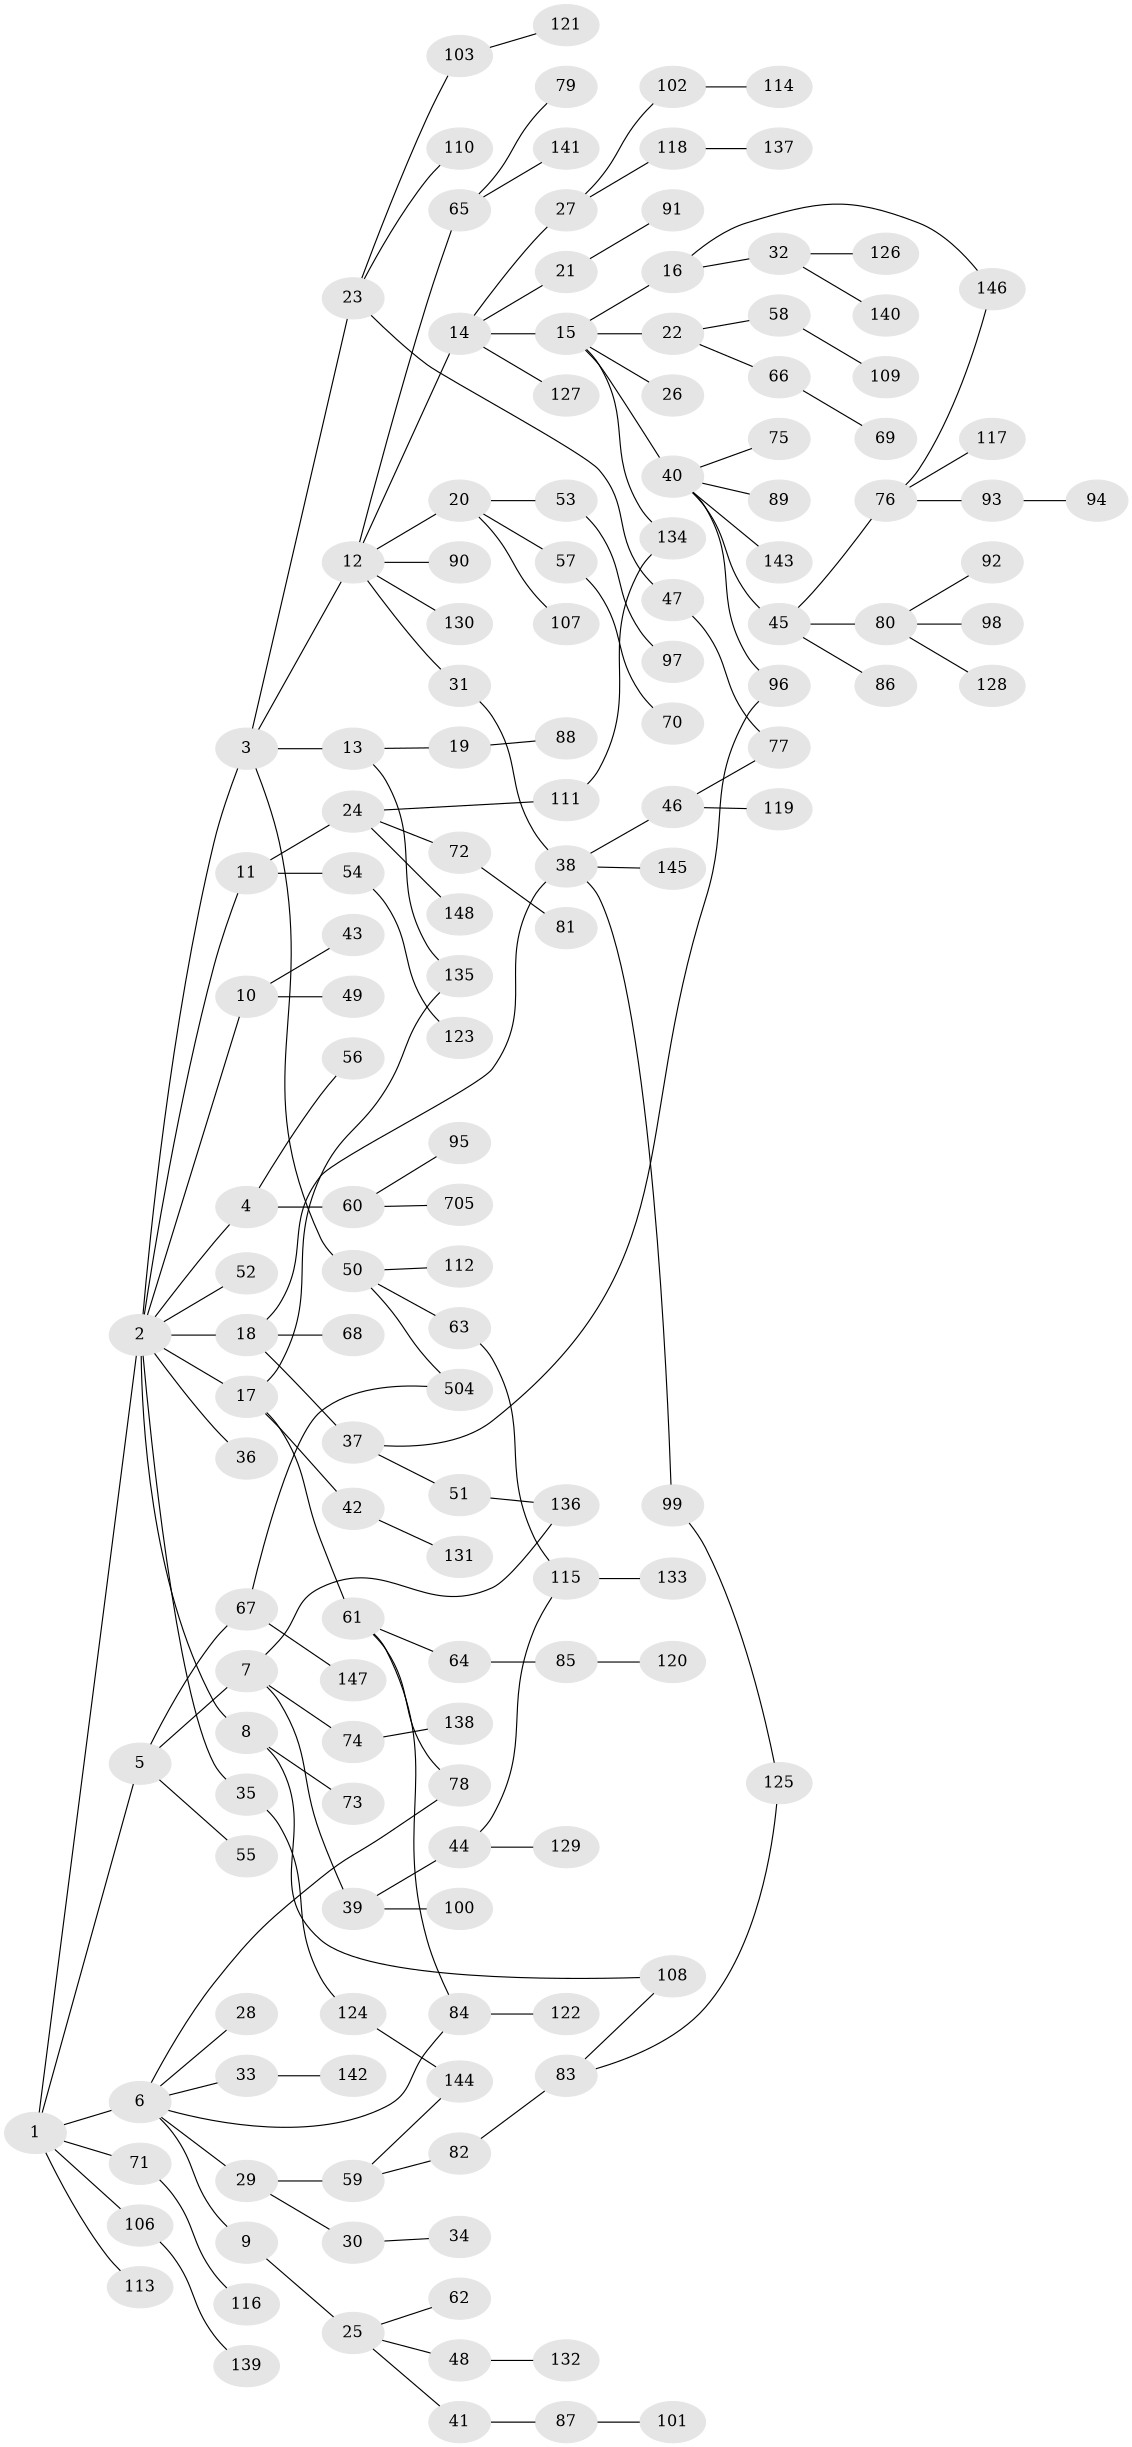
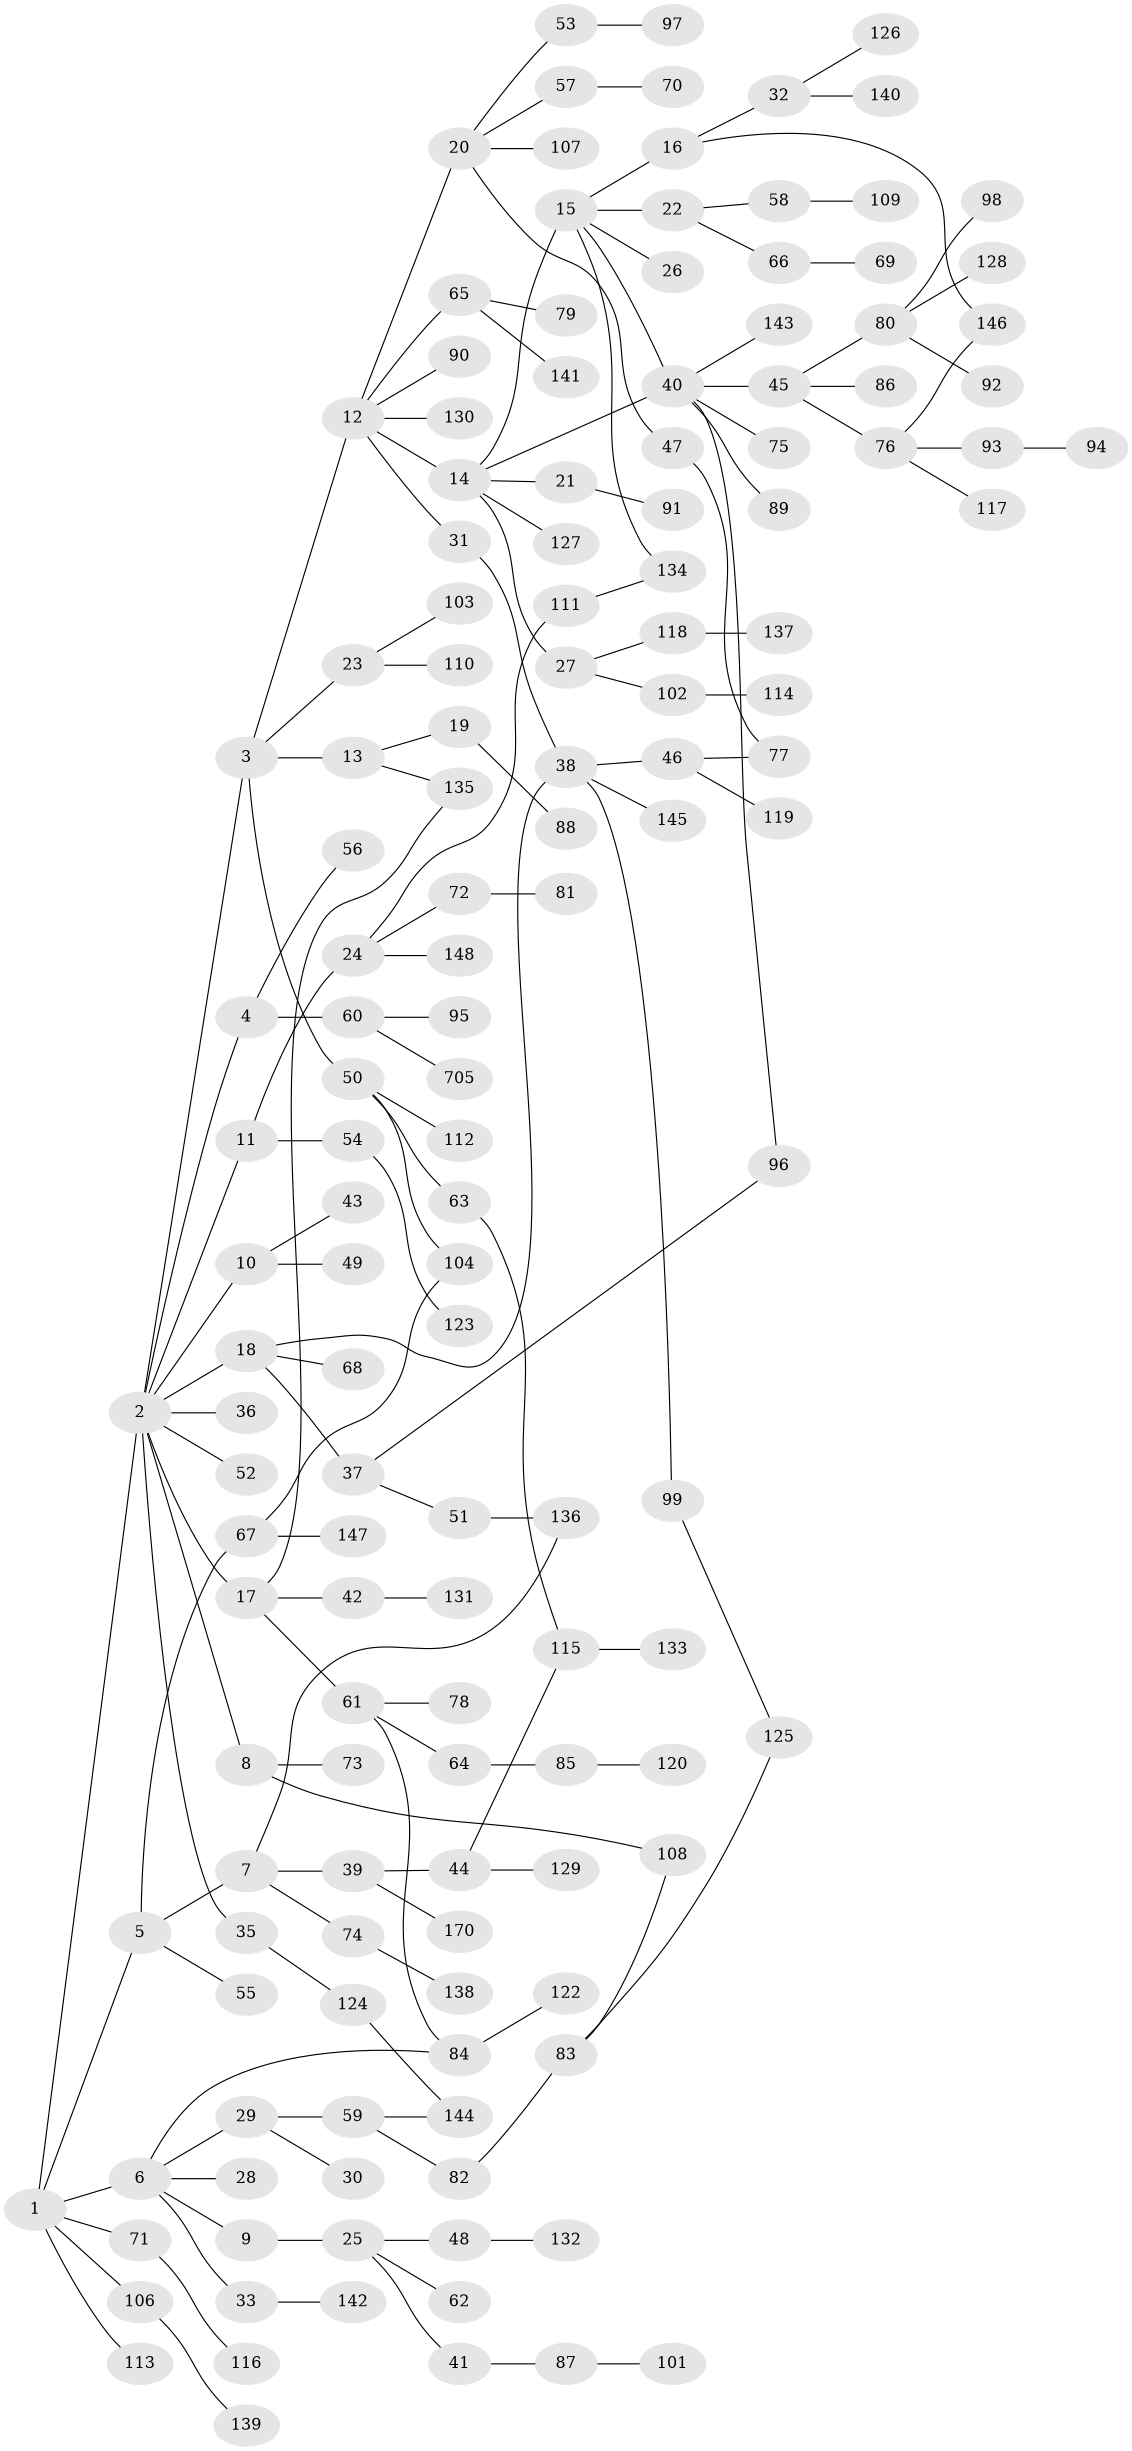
(566, 25) -> none
(537, 429) -> (582, 268)
none -> (566, 433)
(460, 1390) -> (460, 1264)
(460, 1909) -> (460, 1932)
(272, 1919) -> none
(460, 2237) -> none
